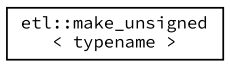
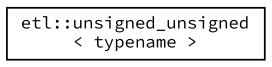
(115, 34) -> (136, 34)
